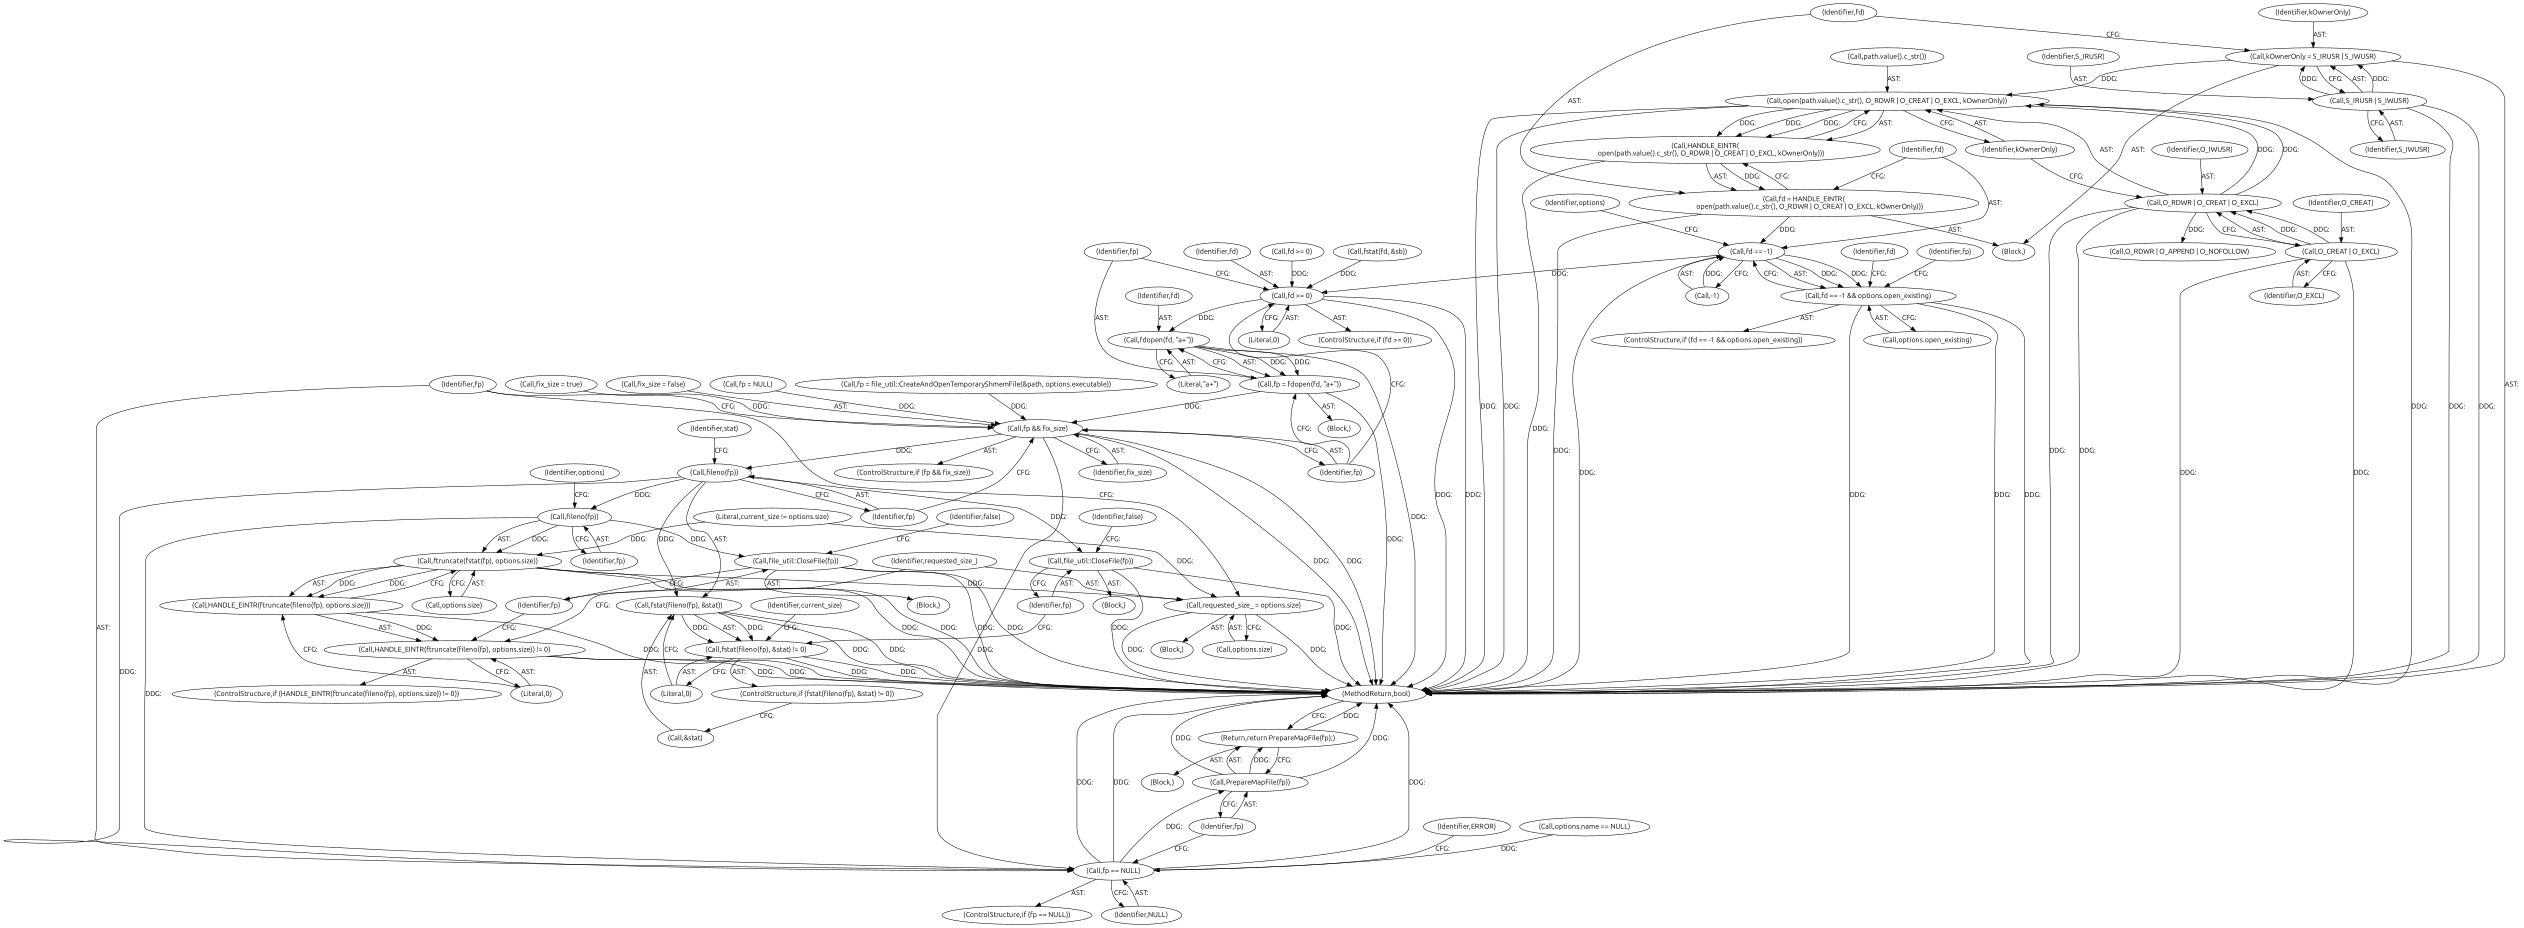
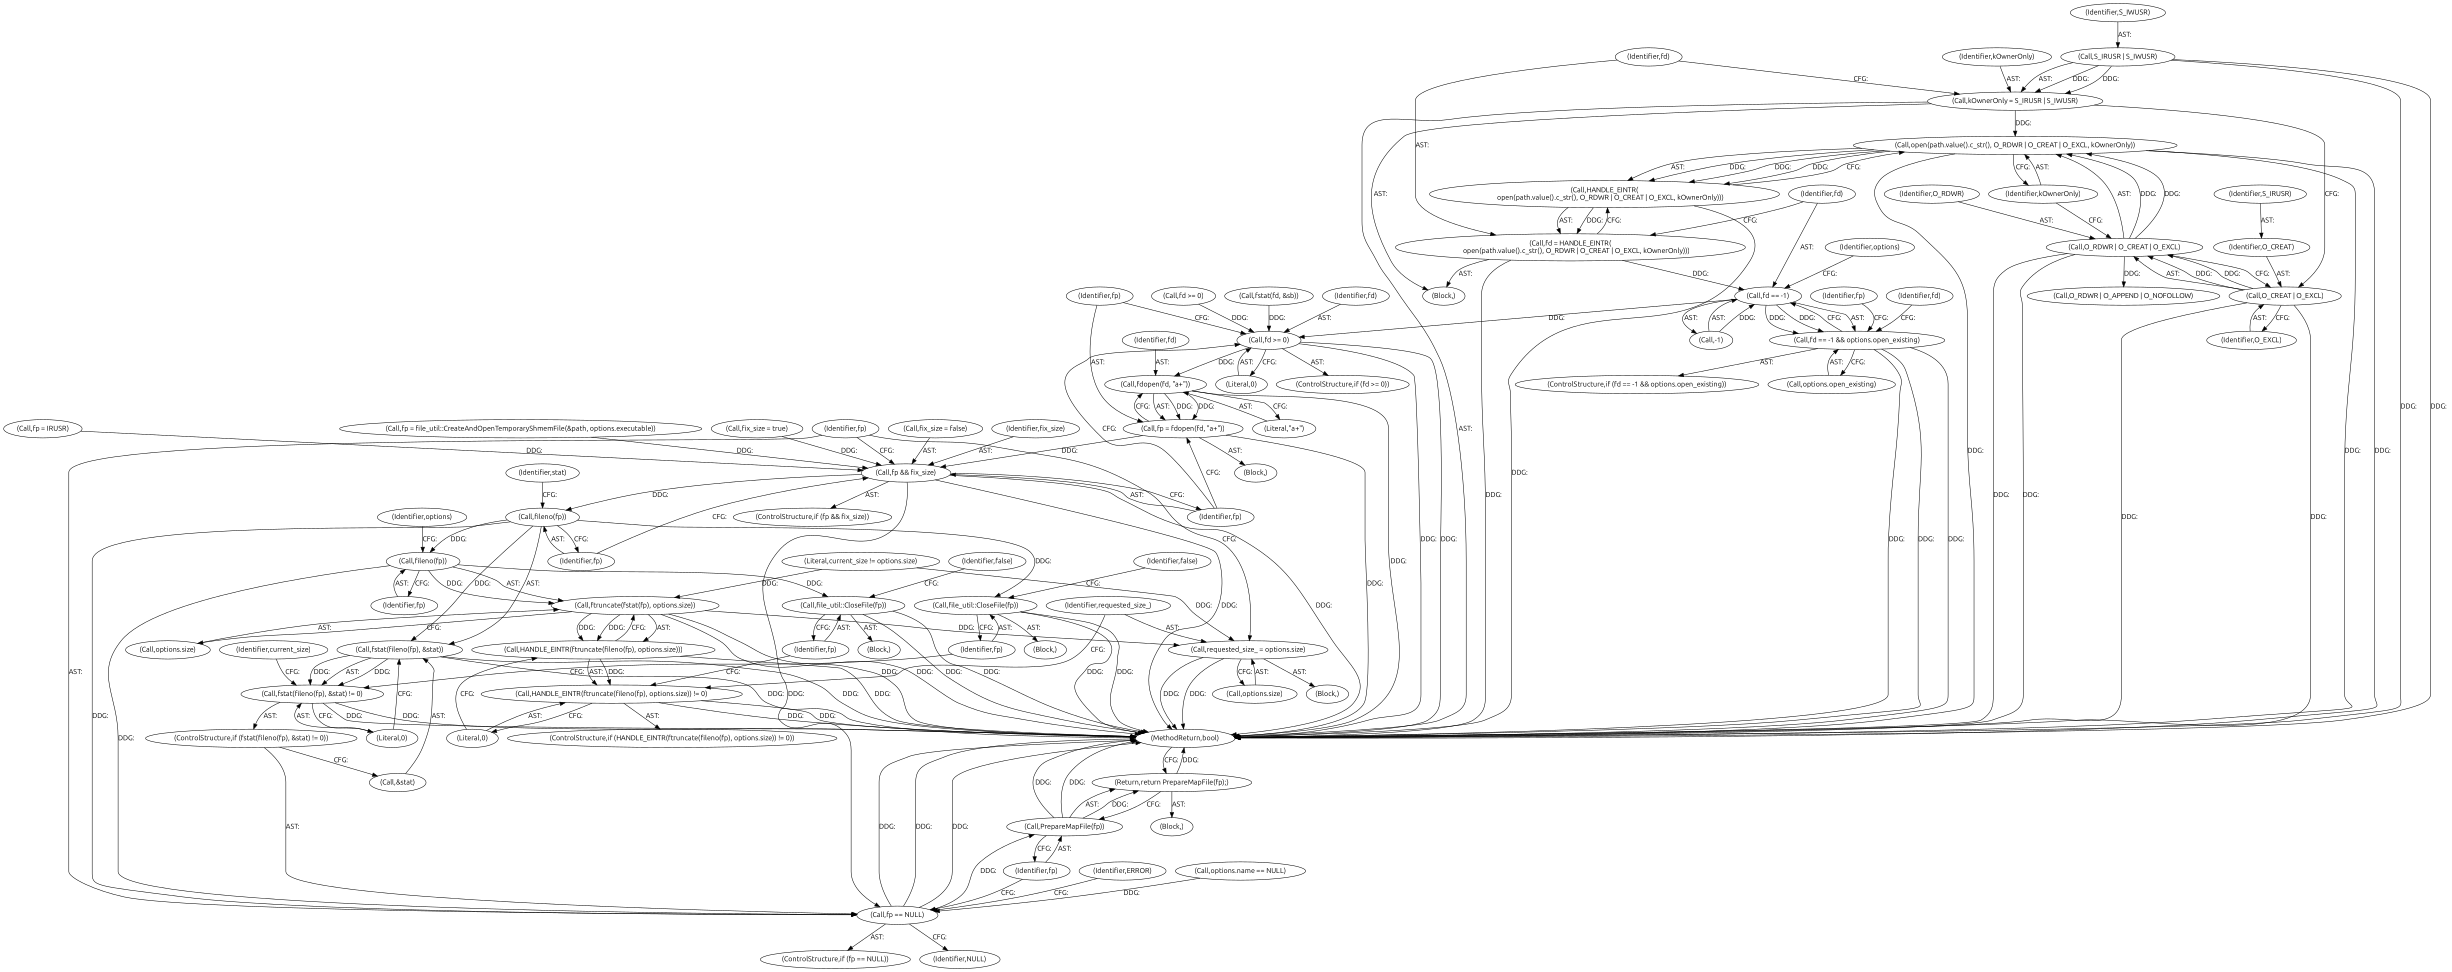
(1887, 57) -> none
(2326, 81) -> (2285, 126)
(2182, 94) -> (2261, 218)
(2370, 126) -> none
(2200, 150) -> (1932, 194)
(1742, 274) -> (1692, 318)
(748, 385) -> (43, 429)
(1078, 450) -> none
(1579, 492) -> none
(1133, 894) -> (501, 901)
